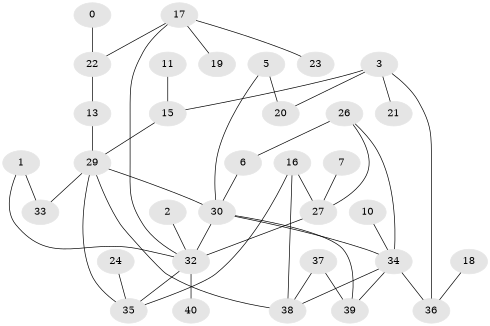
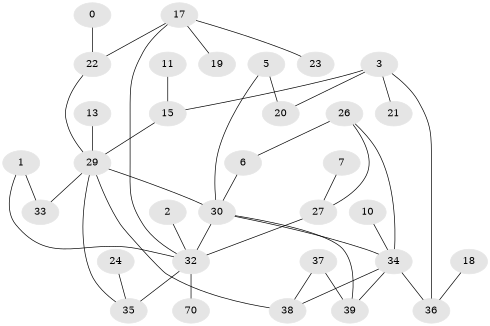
(92, 89) -> (65, 114)
(292, 163) -> none
(191, 311) -> (191, 311)
